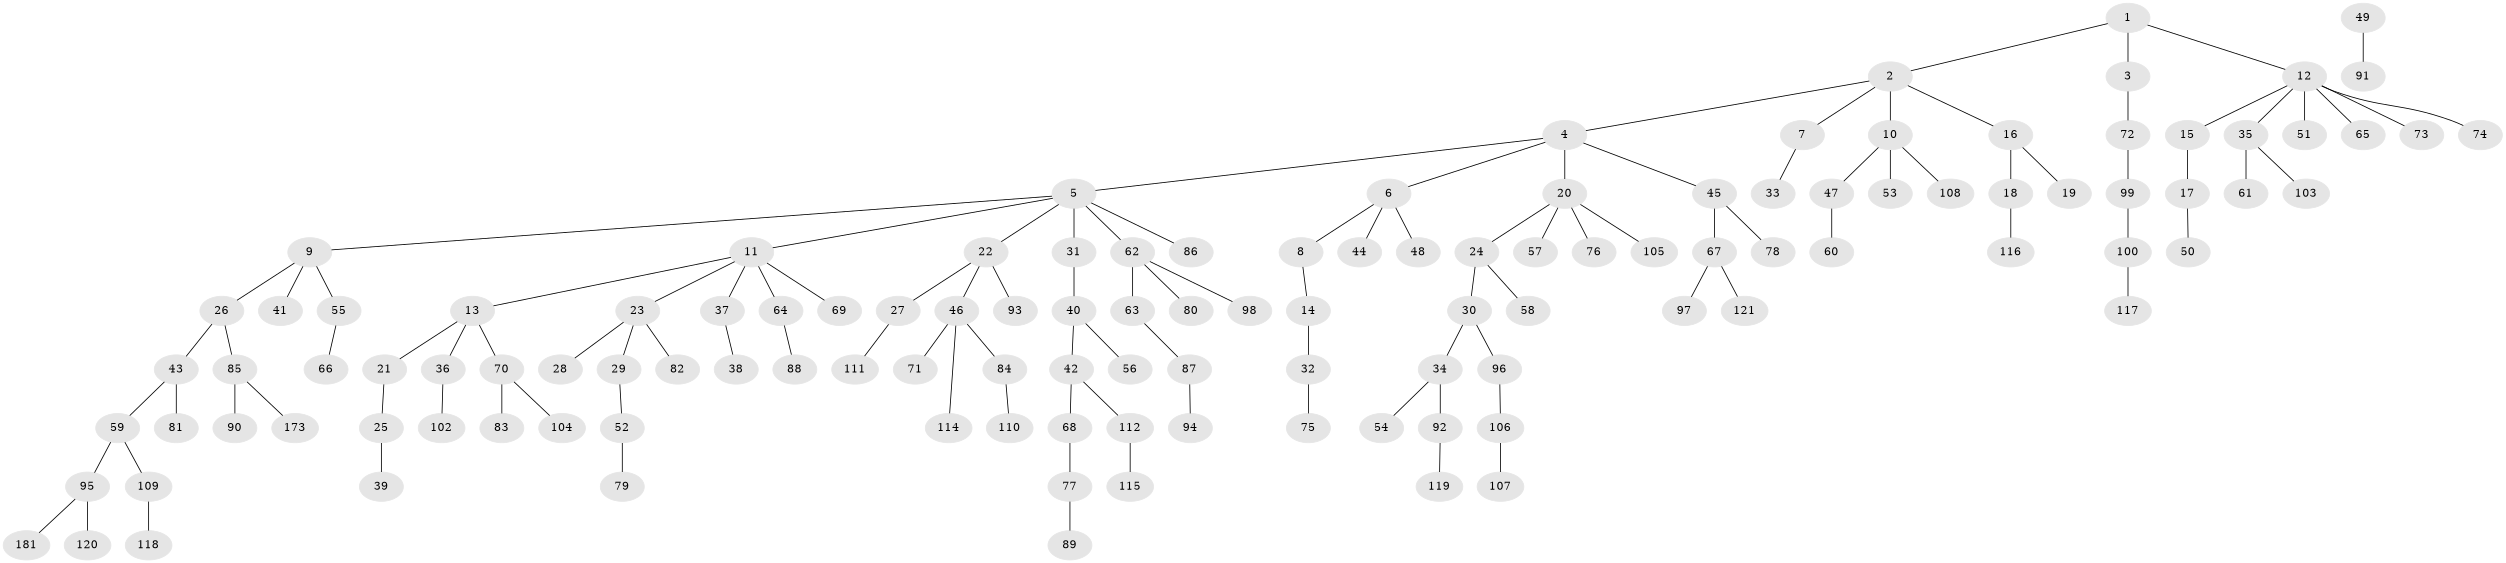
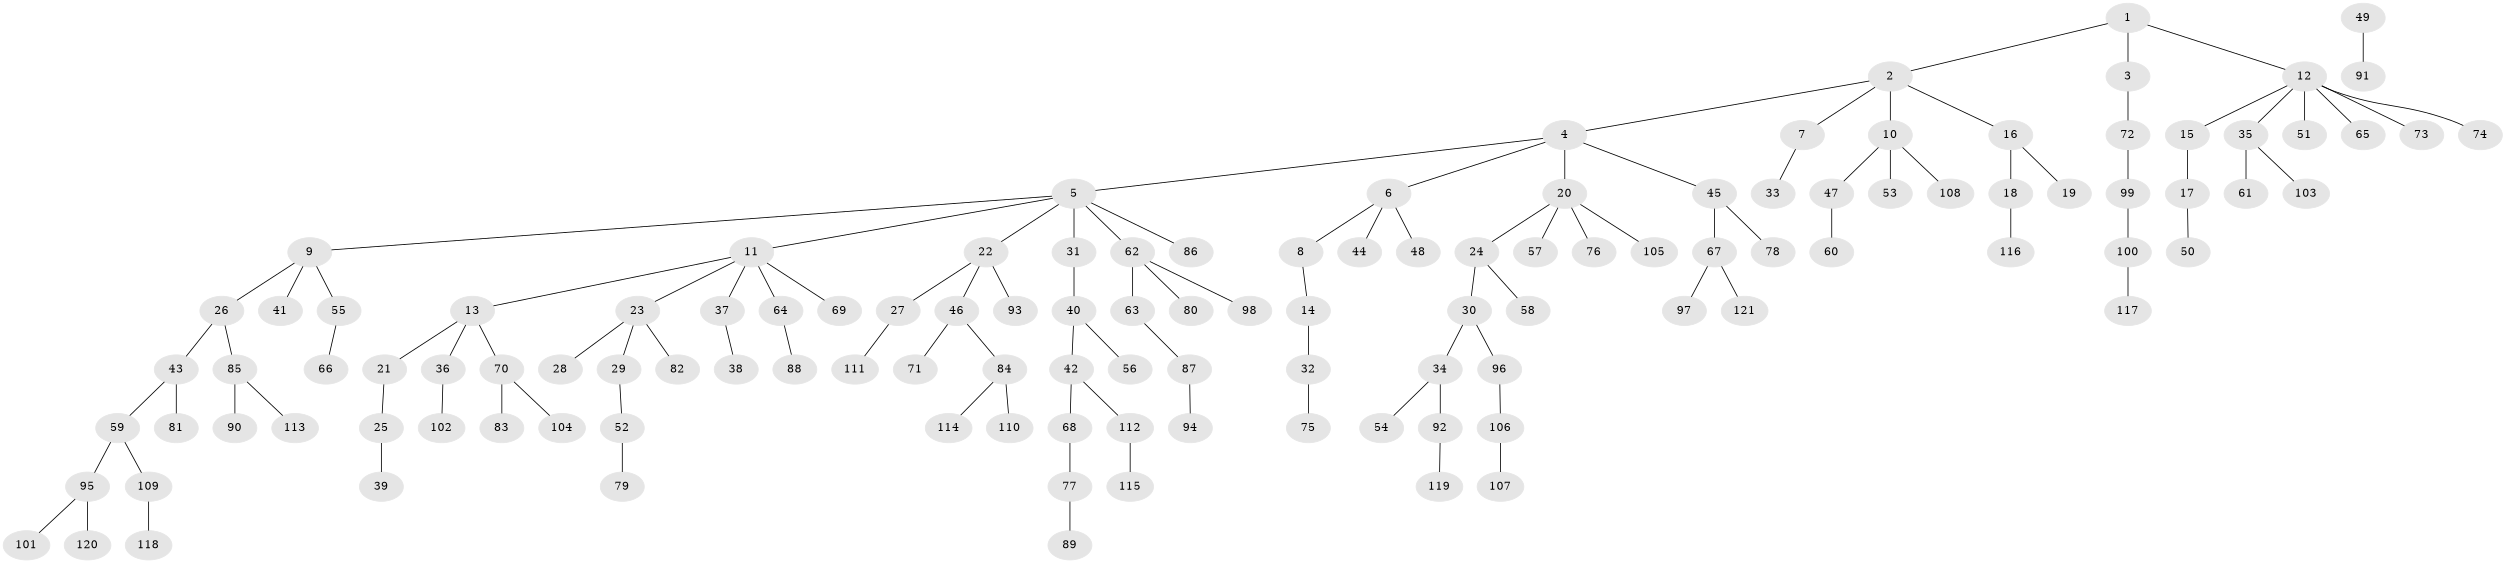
(953, 369) -> (977, 399)
(295, 428) -> (295, 428)
(27, 545) -> (27, 545)
